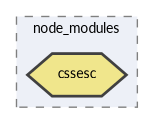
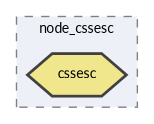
(77, 30) -> (77, 30)
